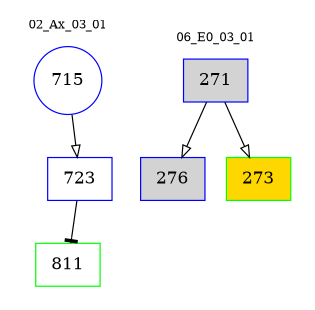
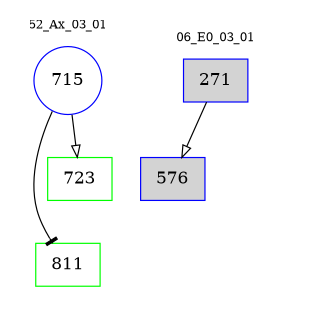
(68, 26) -> (68, 26)
(80, 179) -> (80, 179)
(173, 179) -> (173, 179)
(259, 179) -> none
(74, 219) -> (34, 175)
